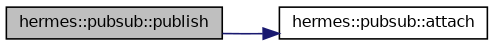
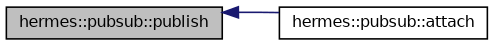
(243, 34) -> (259, 12)
